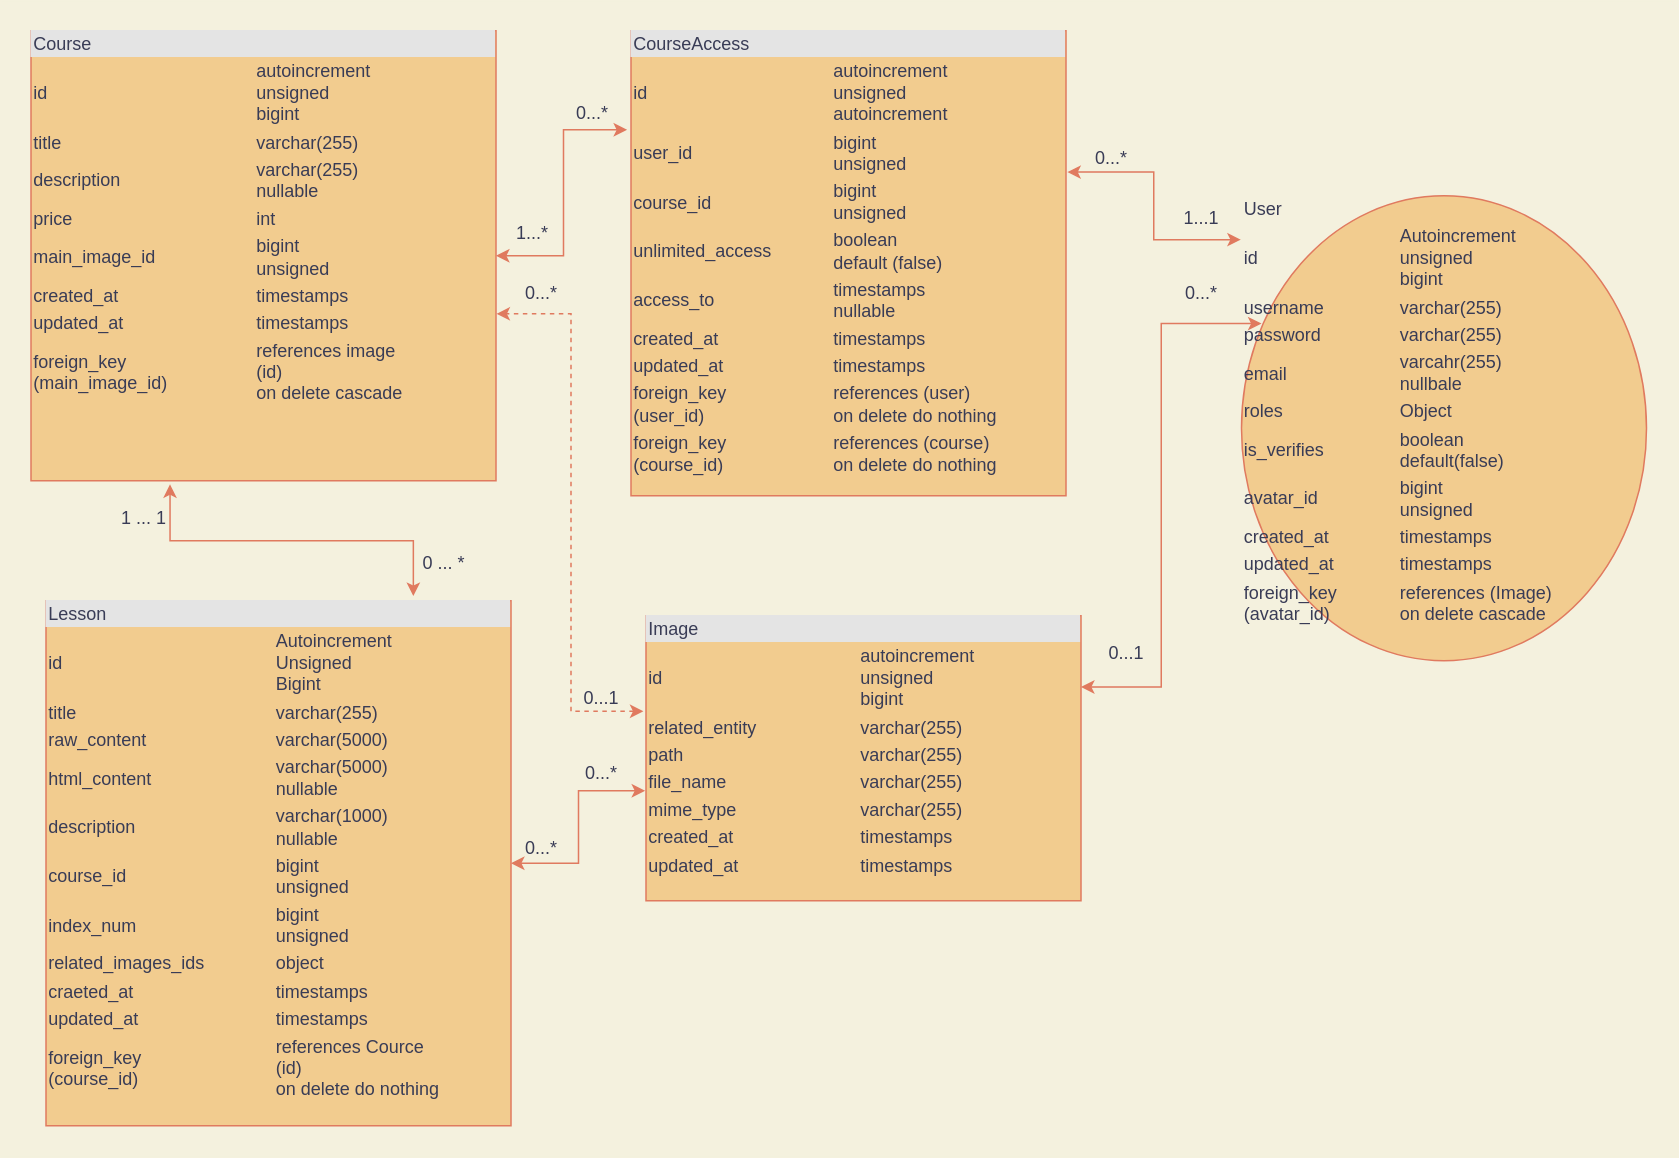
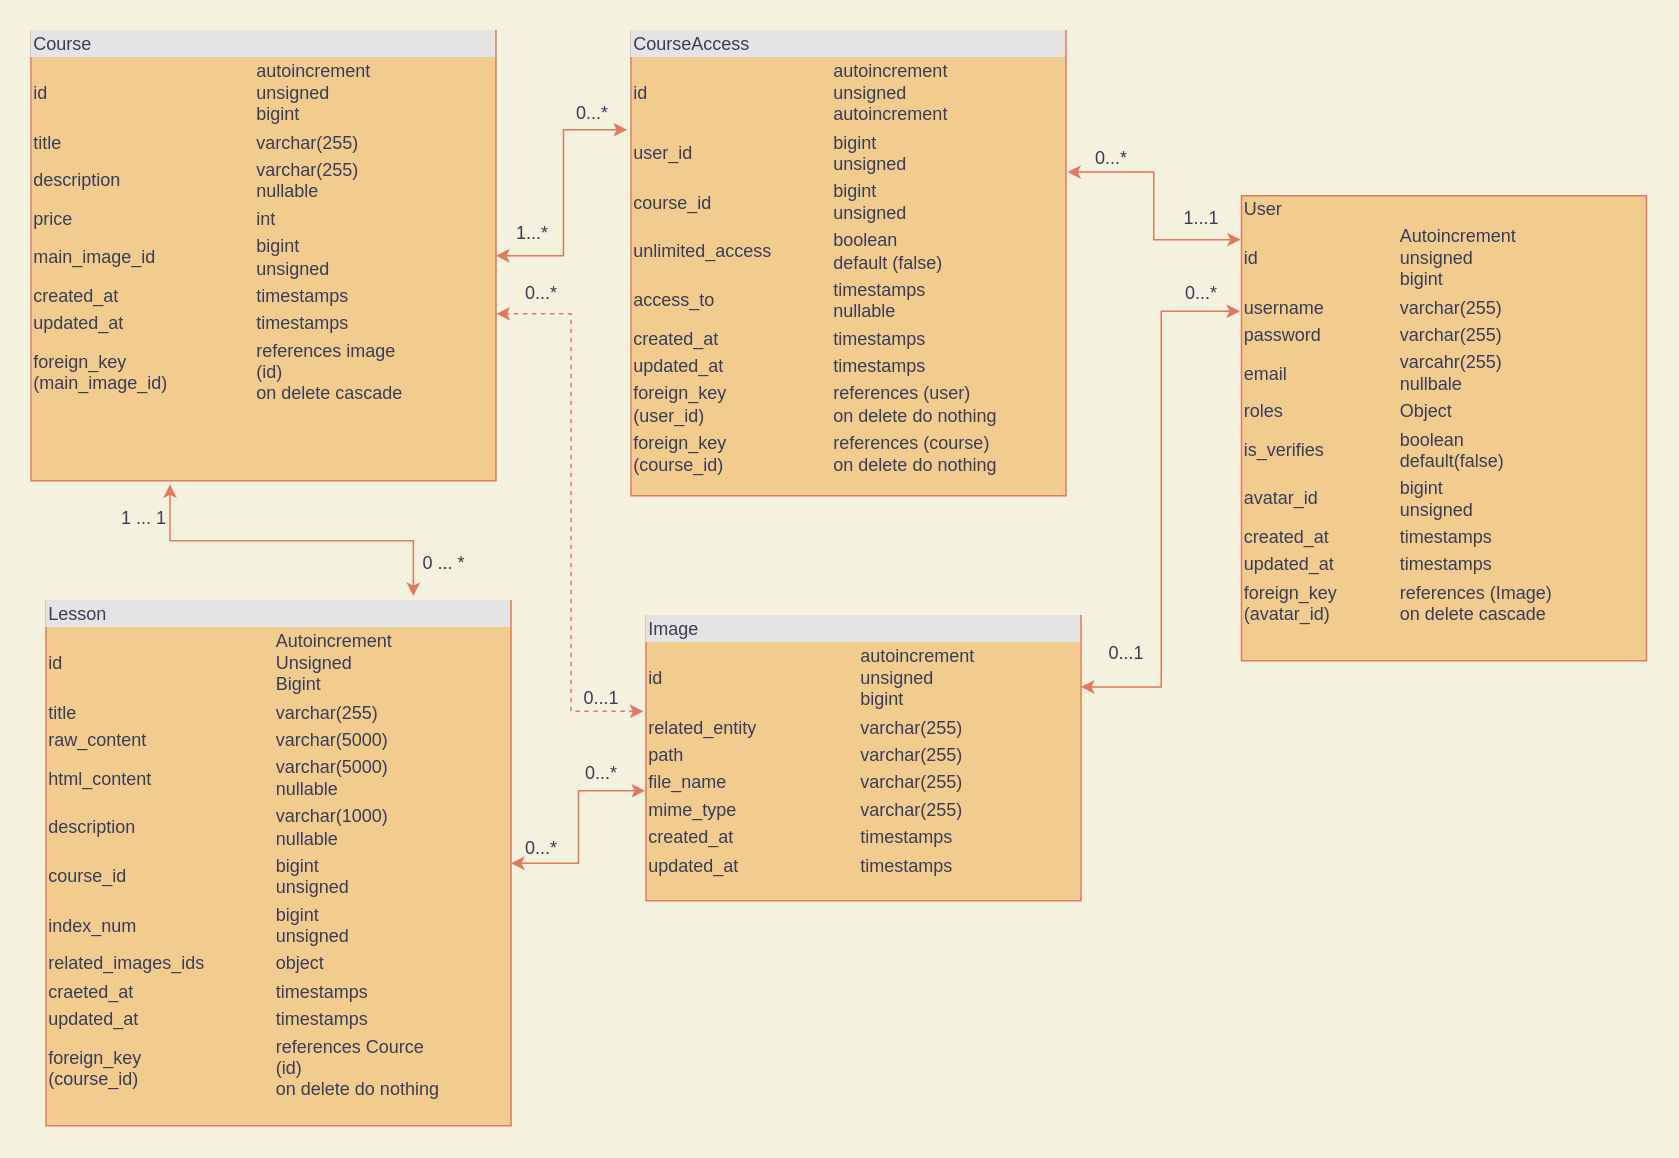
(1444, 428) -> (1444, 428)
